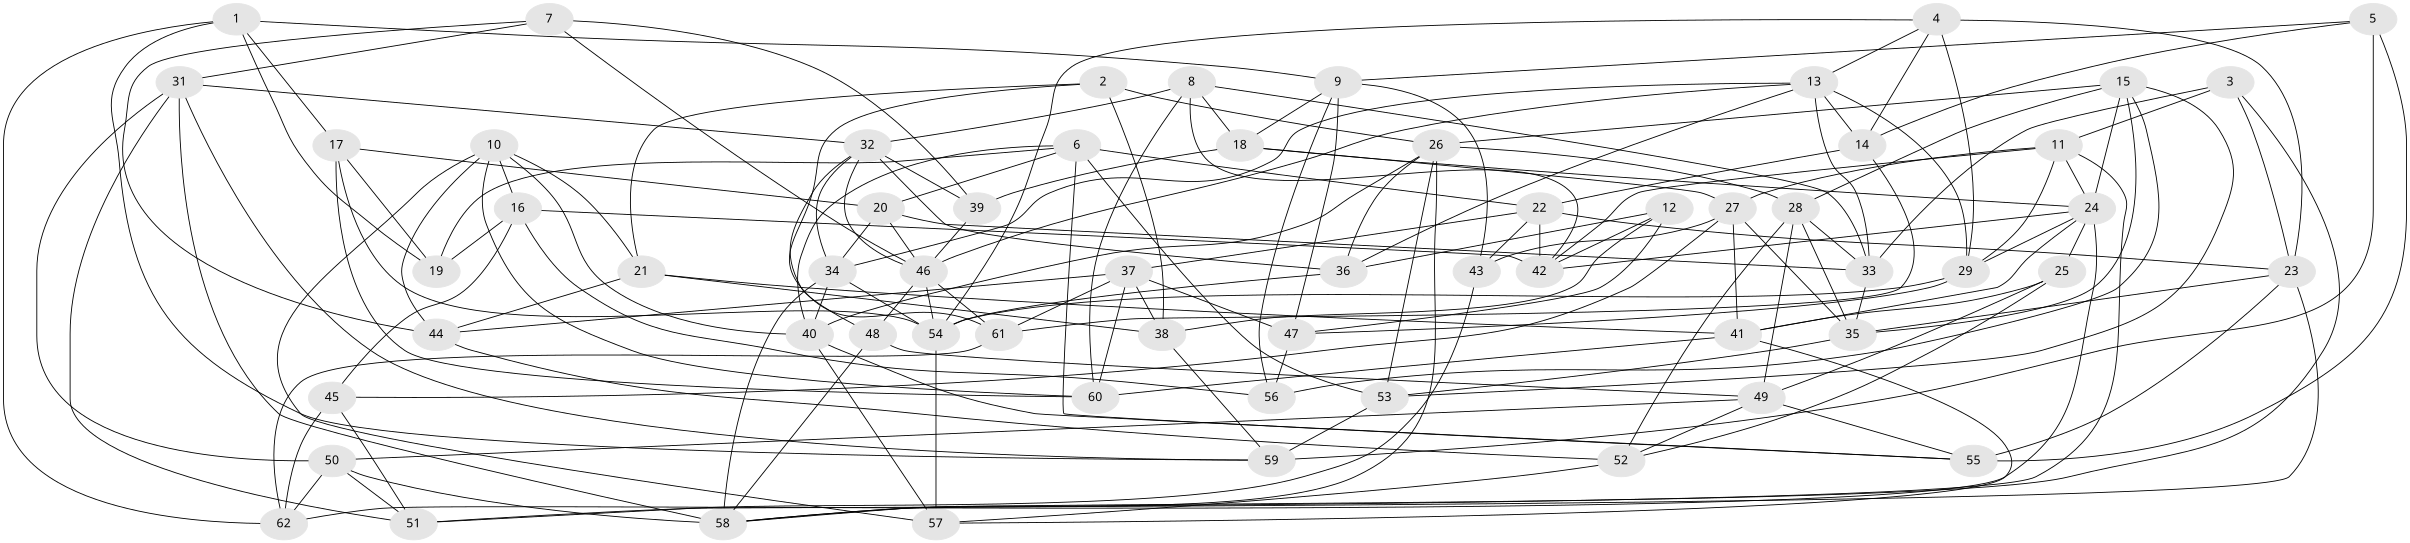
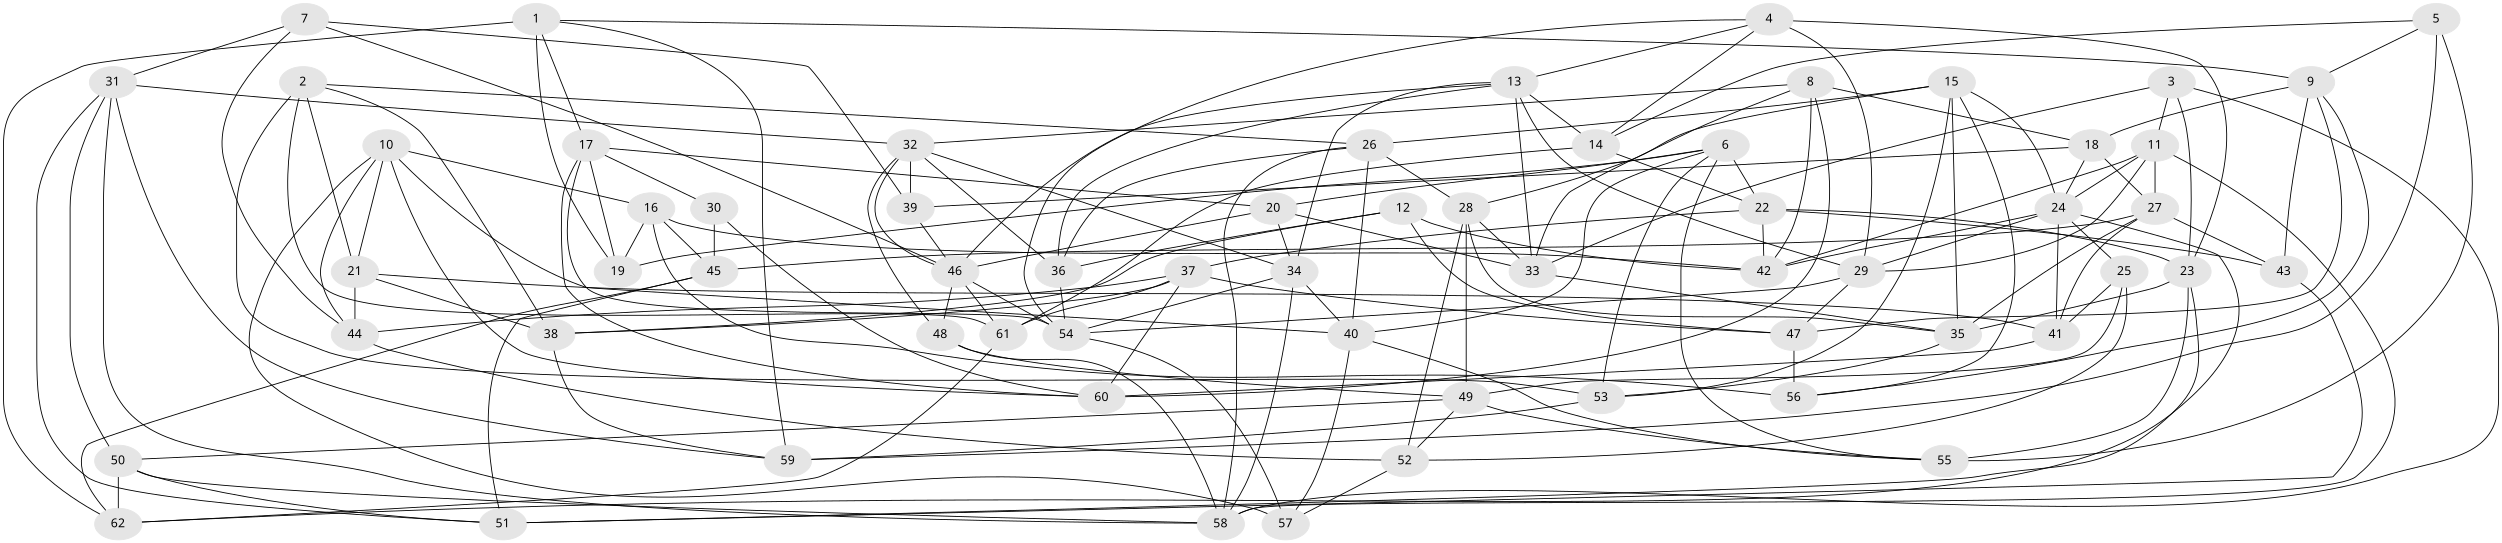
none -> (714, 209)
(1411, 272) -> (634, 377)
(1636, 511) -> none
